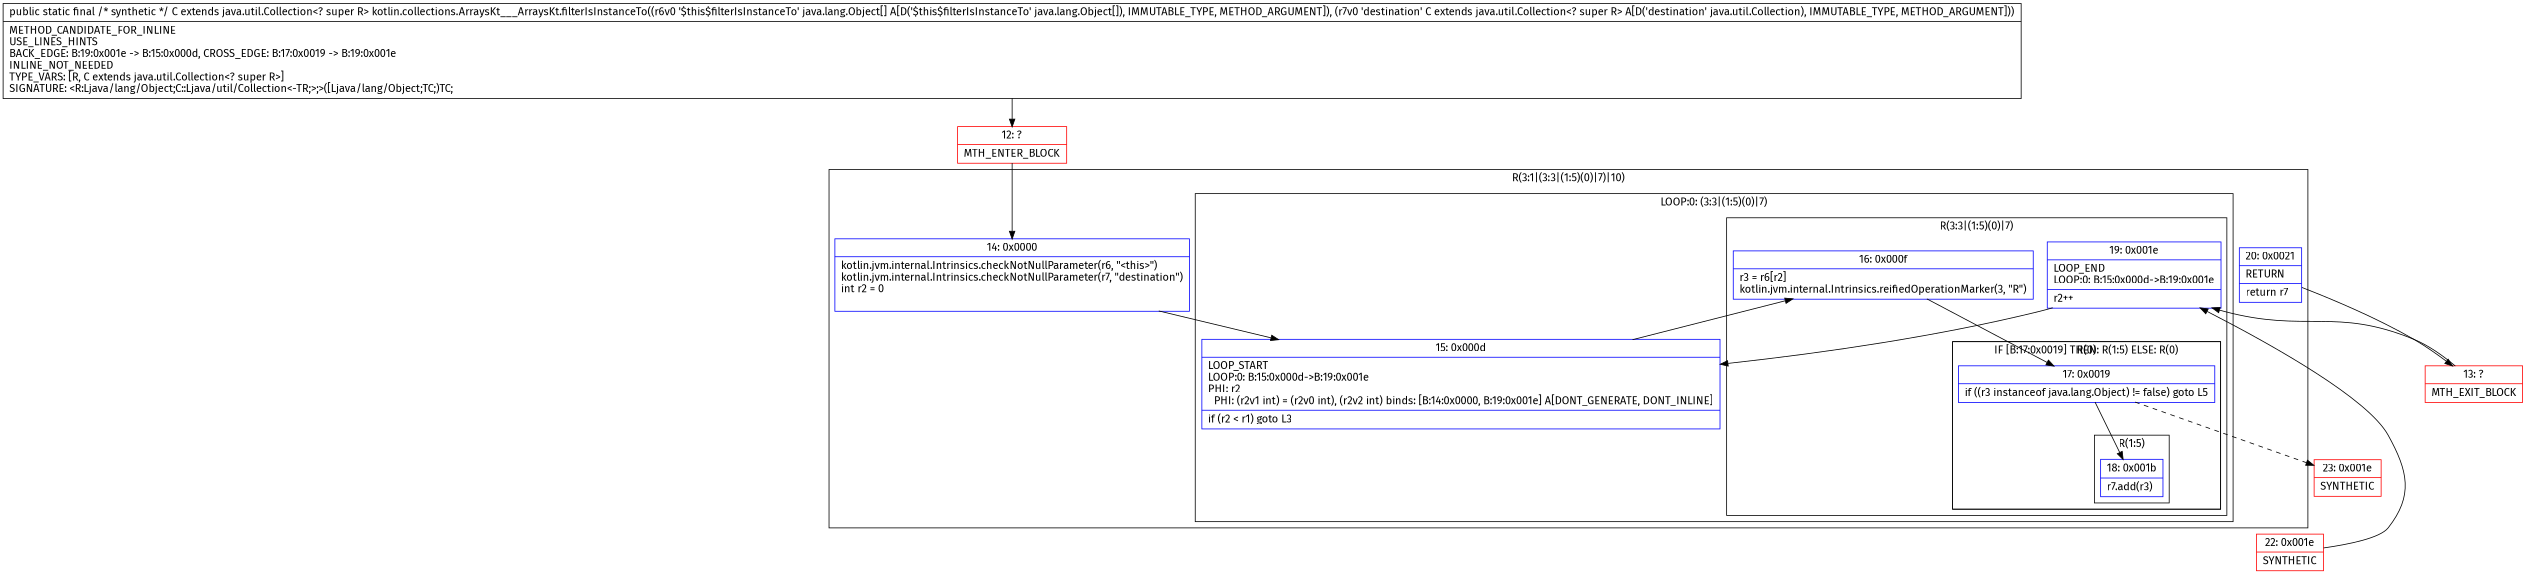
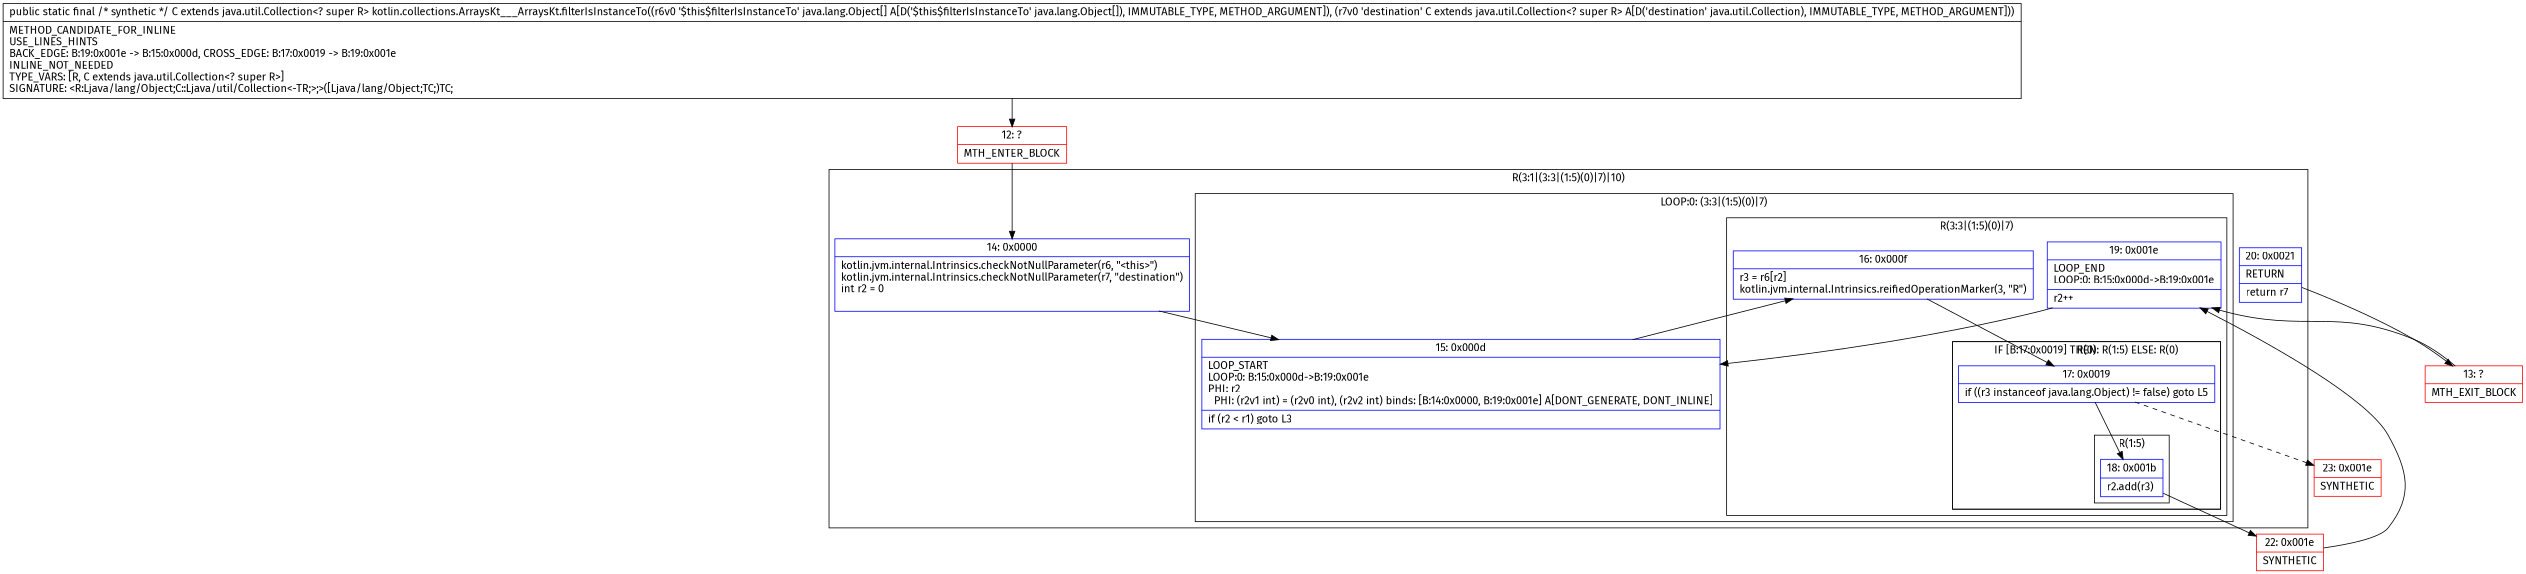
(2130, 487) -> (2131, 487)
none -> (2187, 504)
